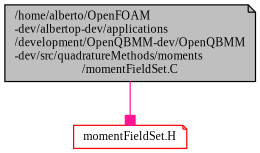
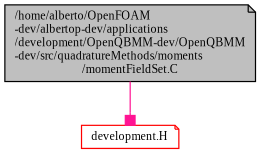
(130, 137) -> (130, 137)
